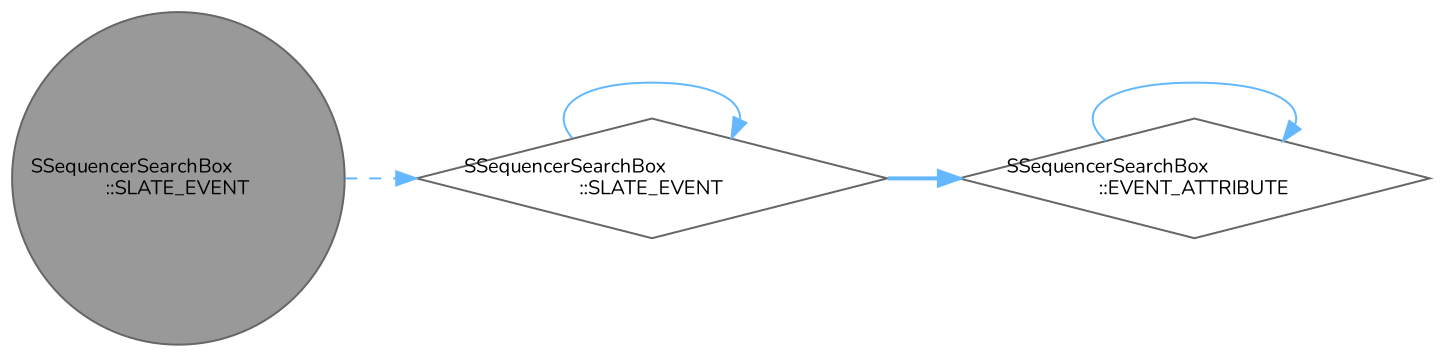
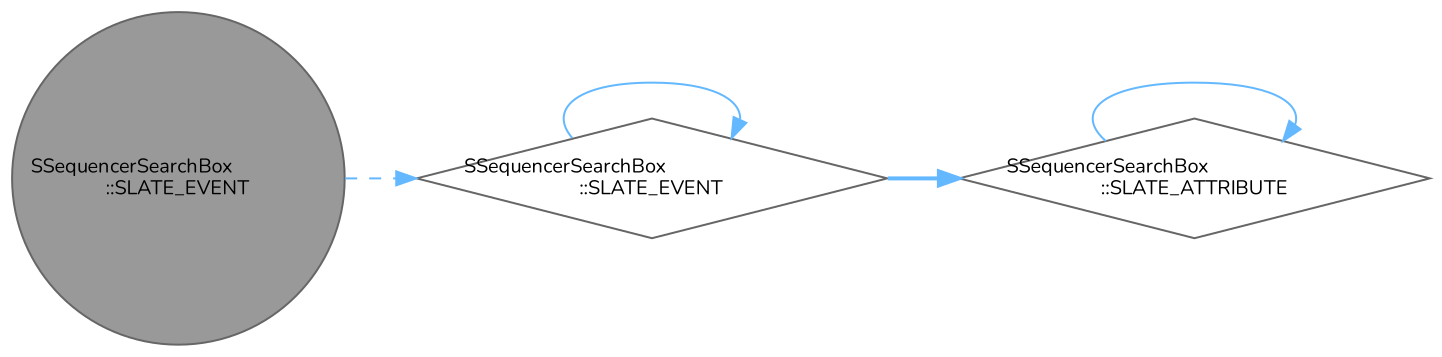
(1194, 178) -> (1194, 178)
